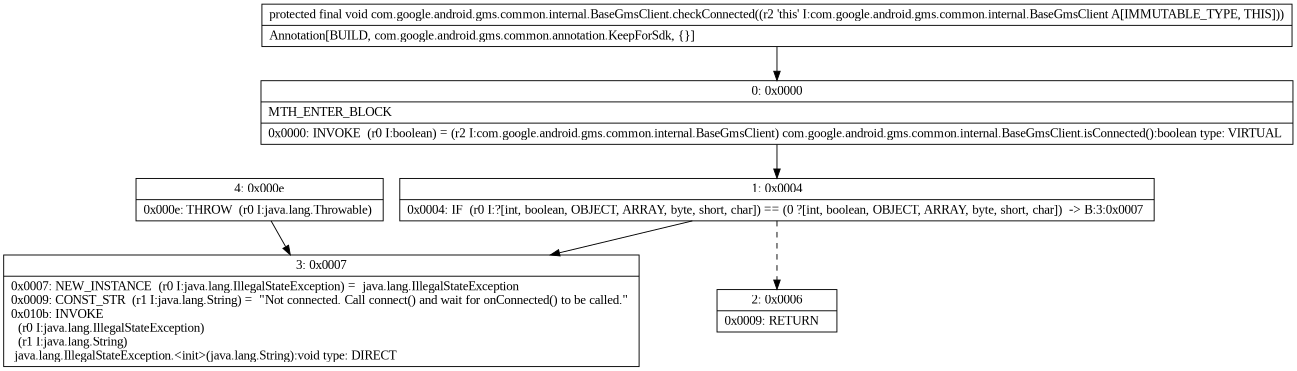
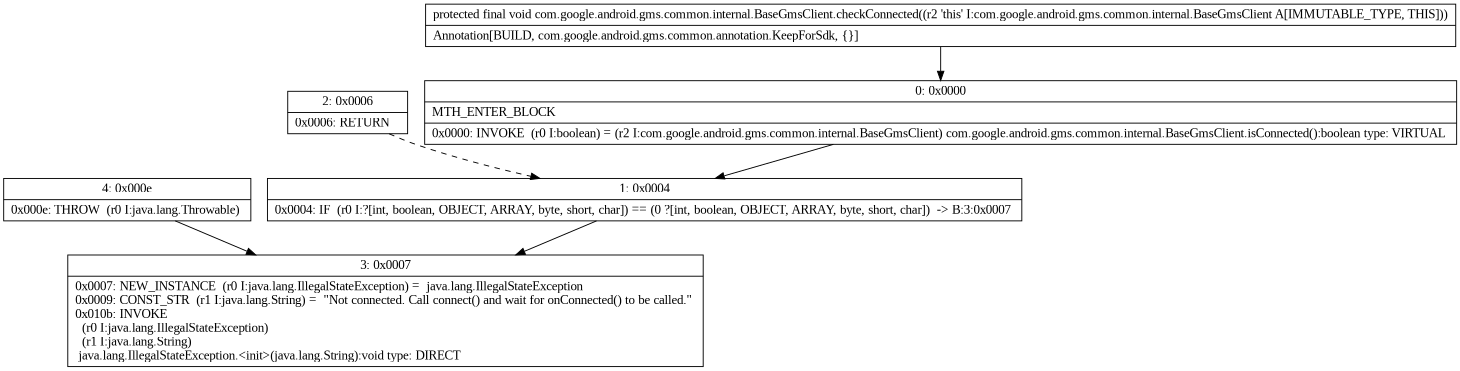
(777, 250) -> (459, 158)
(777, 321) -> (348, 123)
